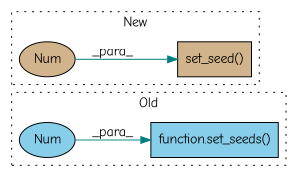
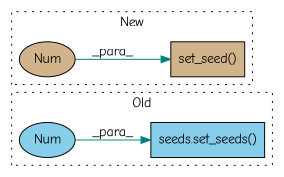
(215, 140) -> (208, 140)
